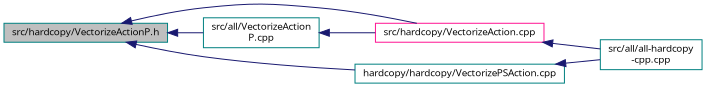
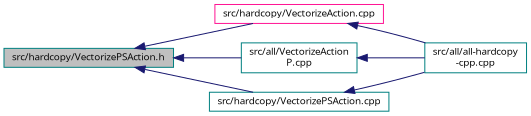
(86, 33) -> (89, 58)
(352, 33) -> (396, 58)
(460, 74) -> (299, 102)
